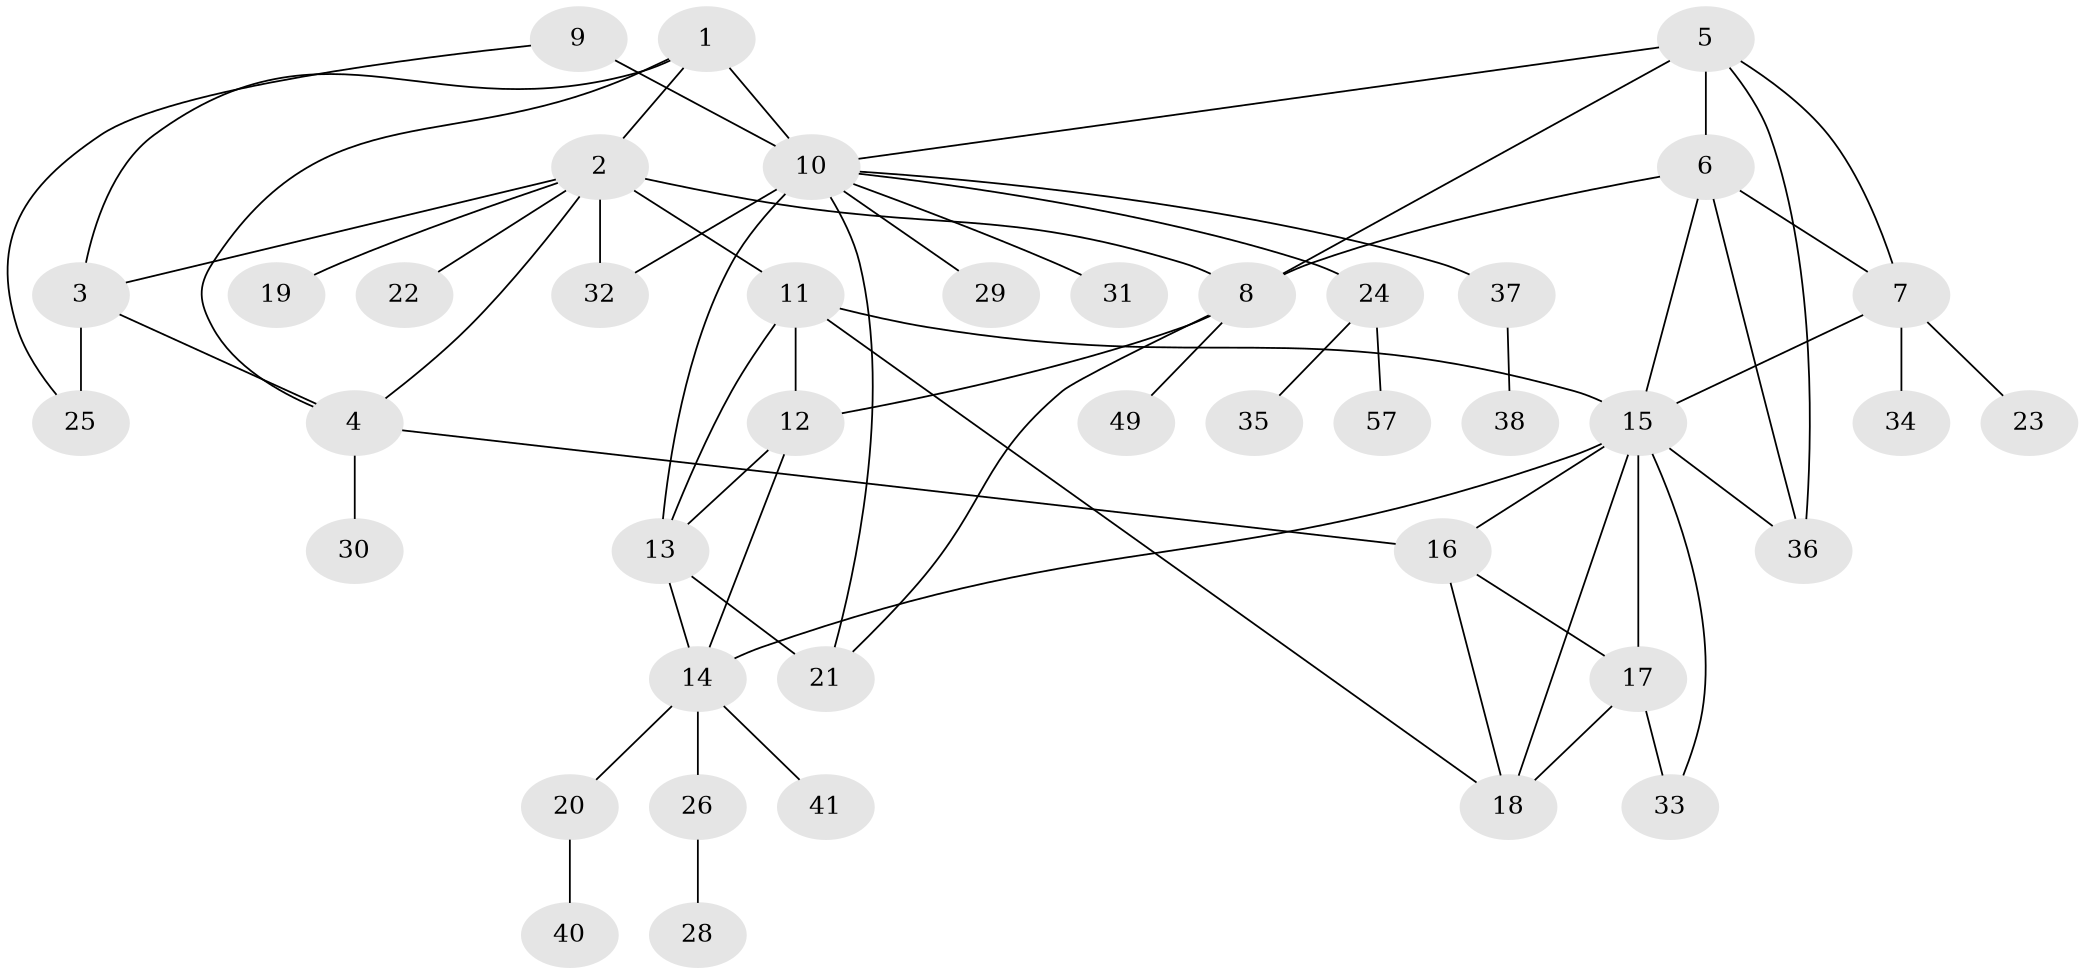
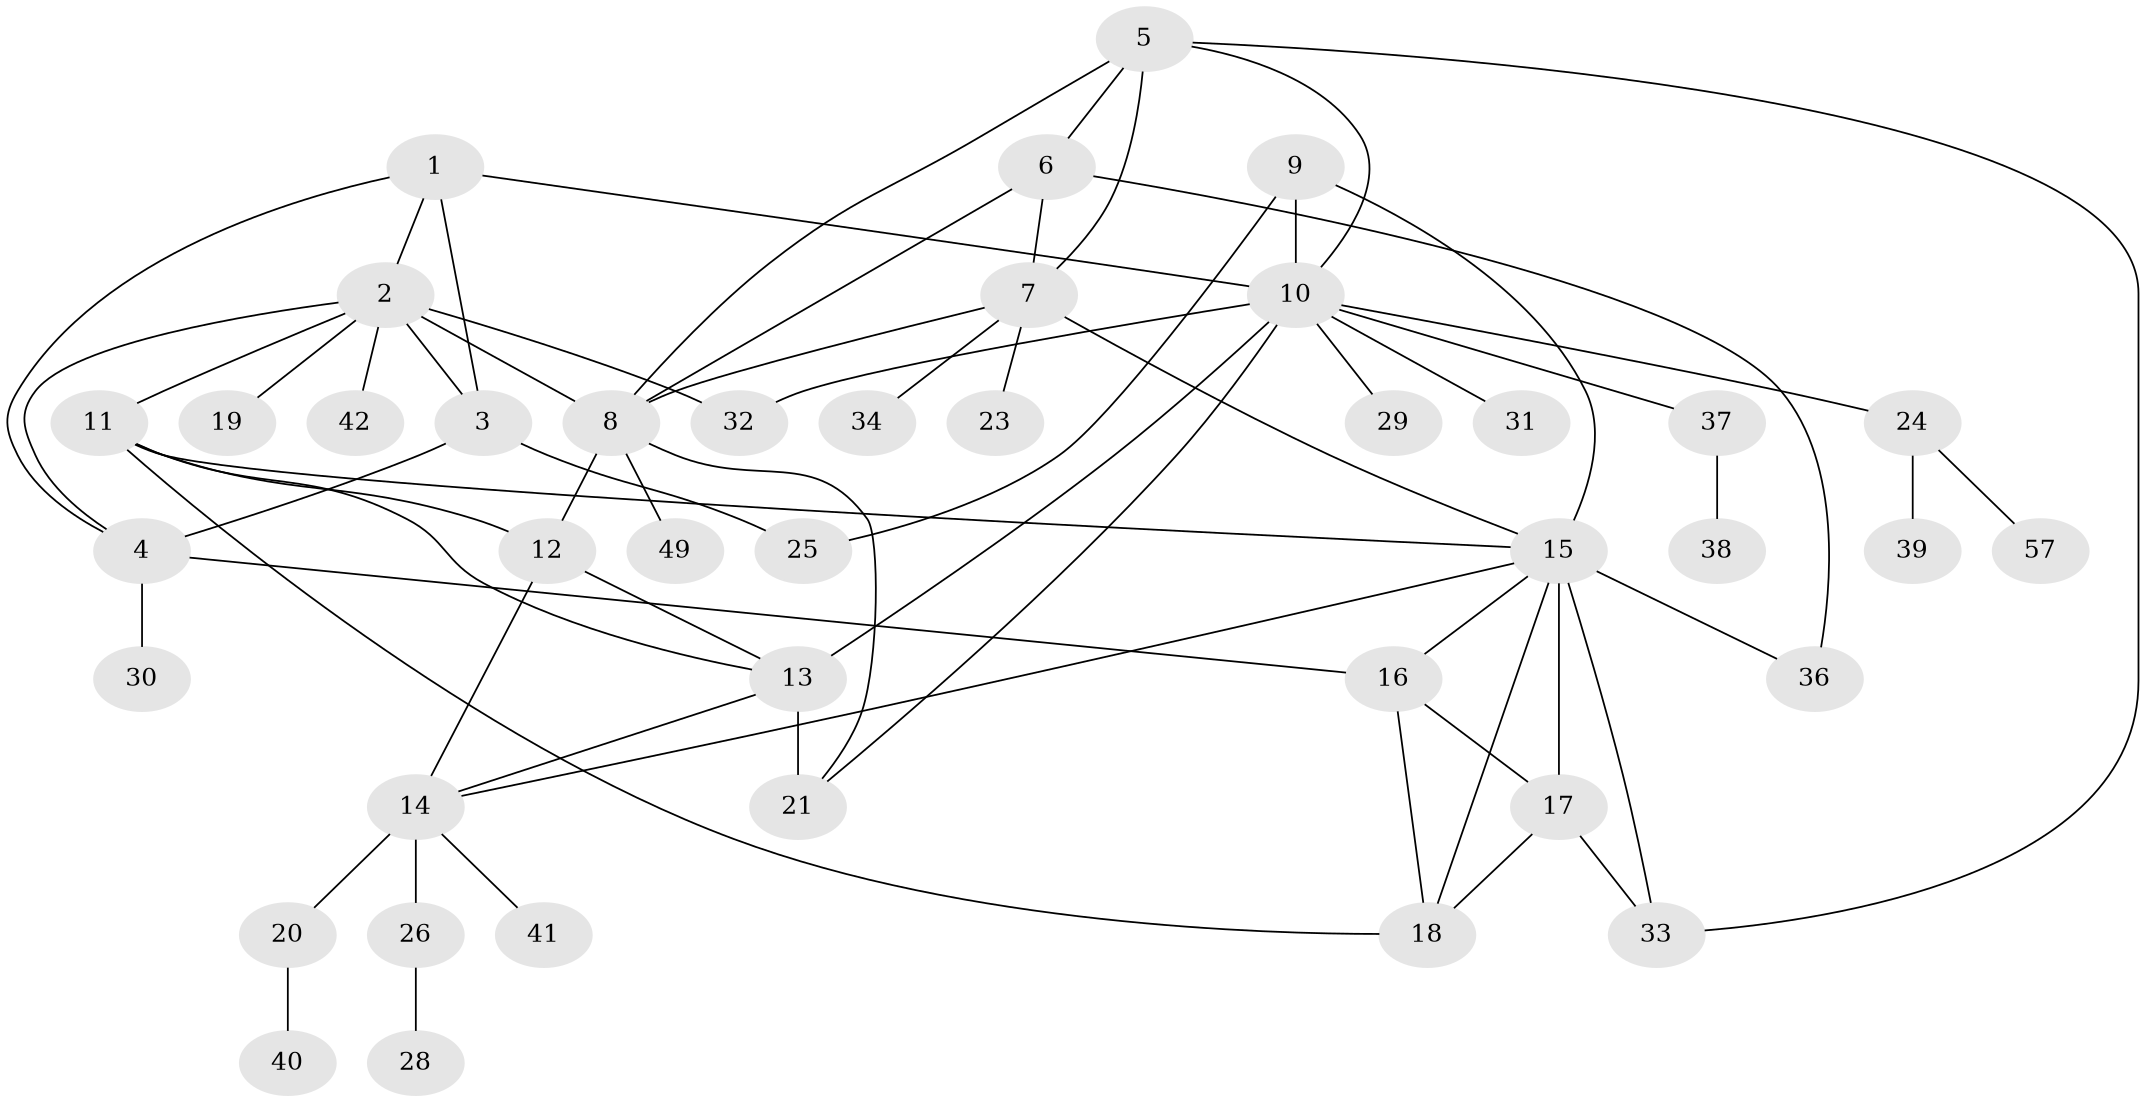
(1802, 286) -> (2120, 255)
(405, 295) -> (355, 423)
(1672, 295) -> (1528, 313)
none -> (815, 350)
(1254, 423) -> (1913, 551)
